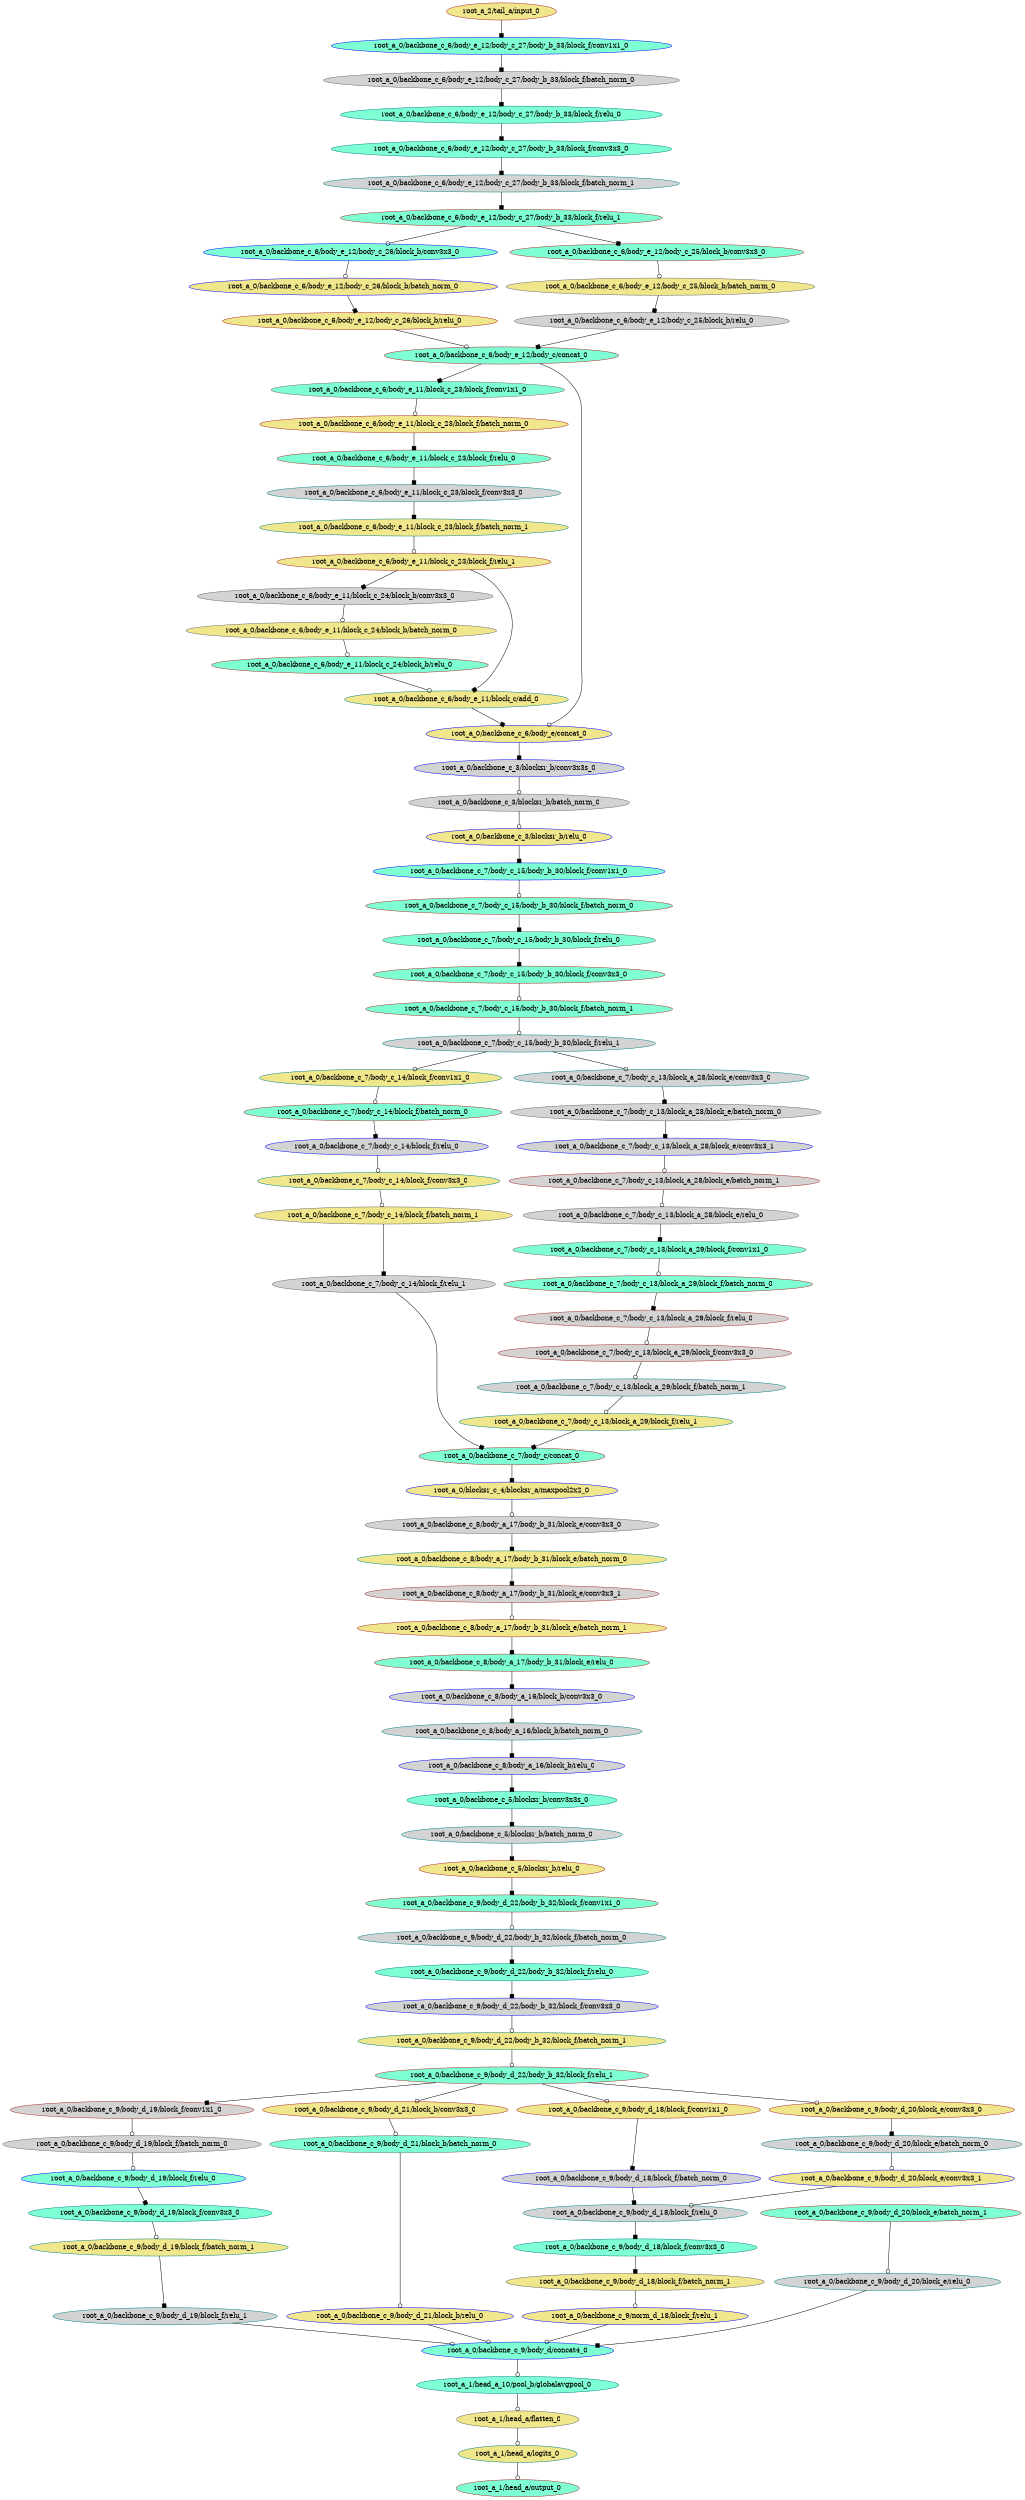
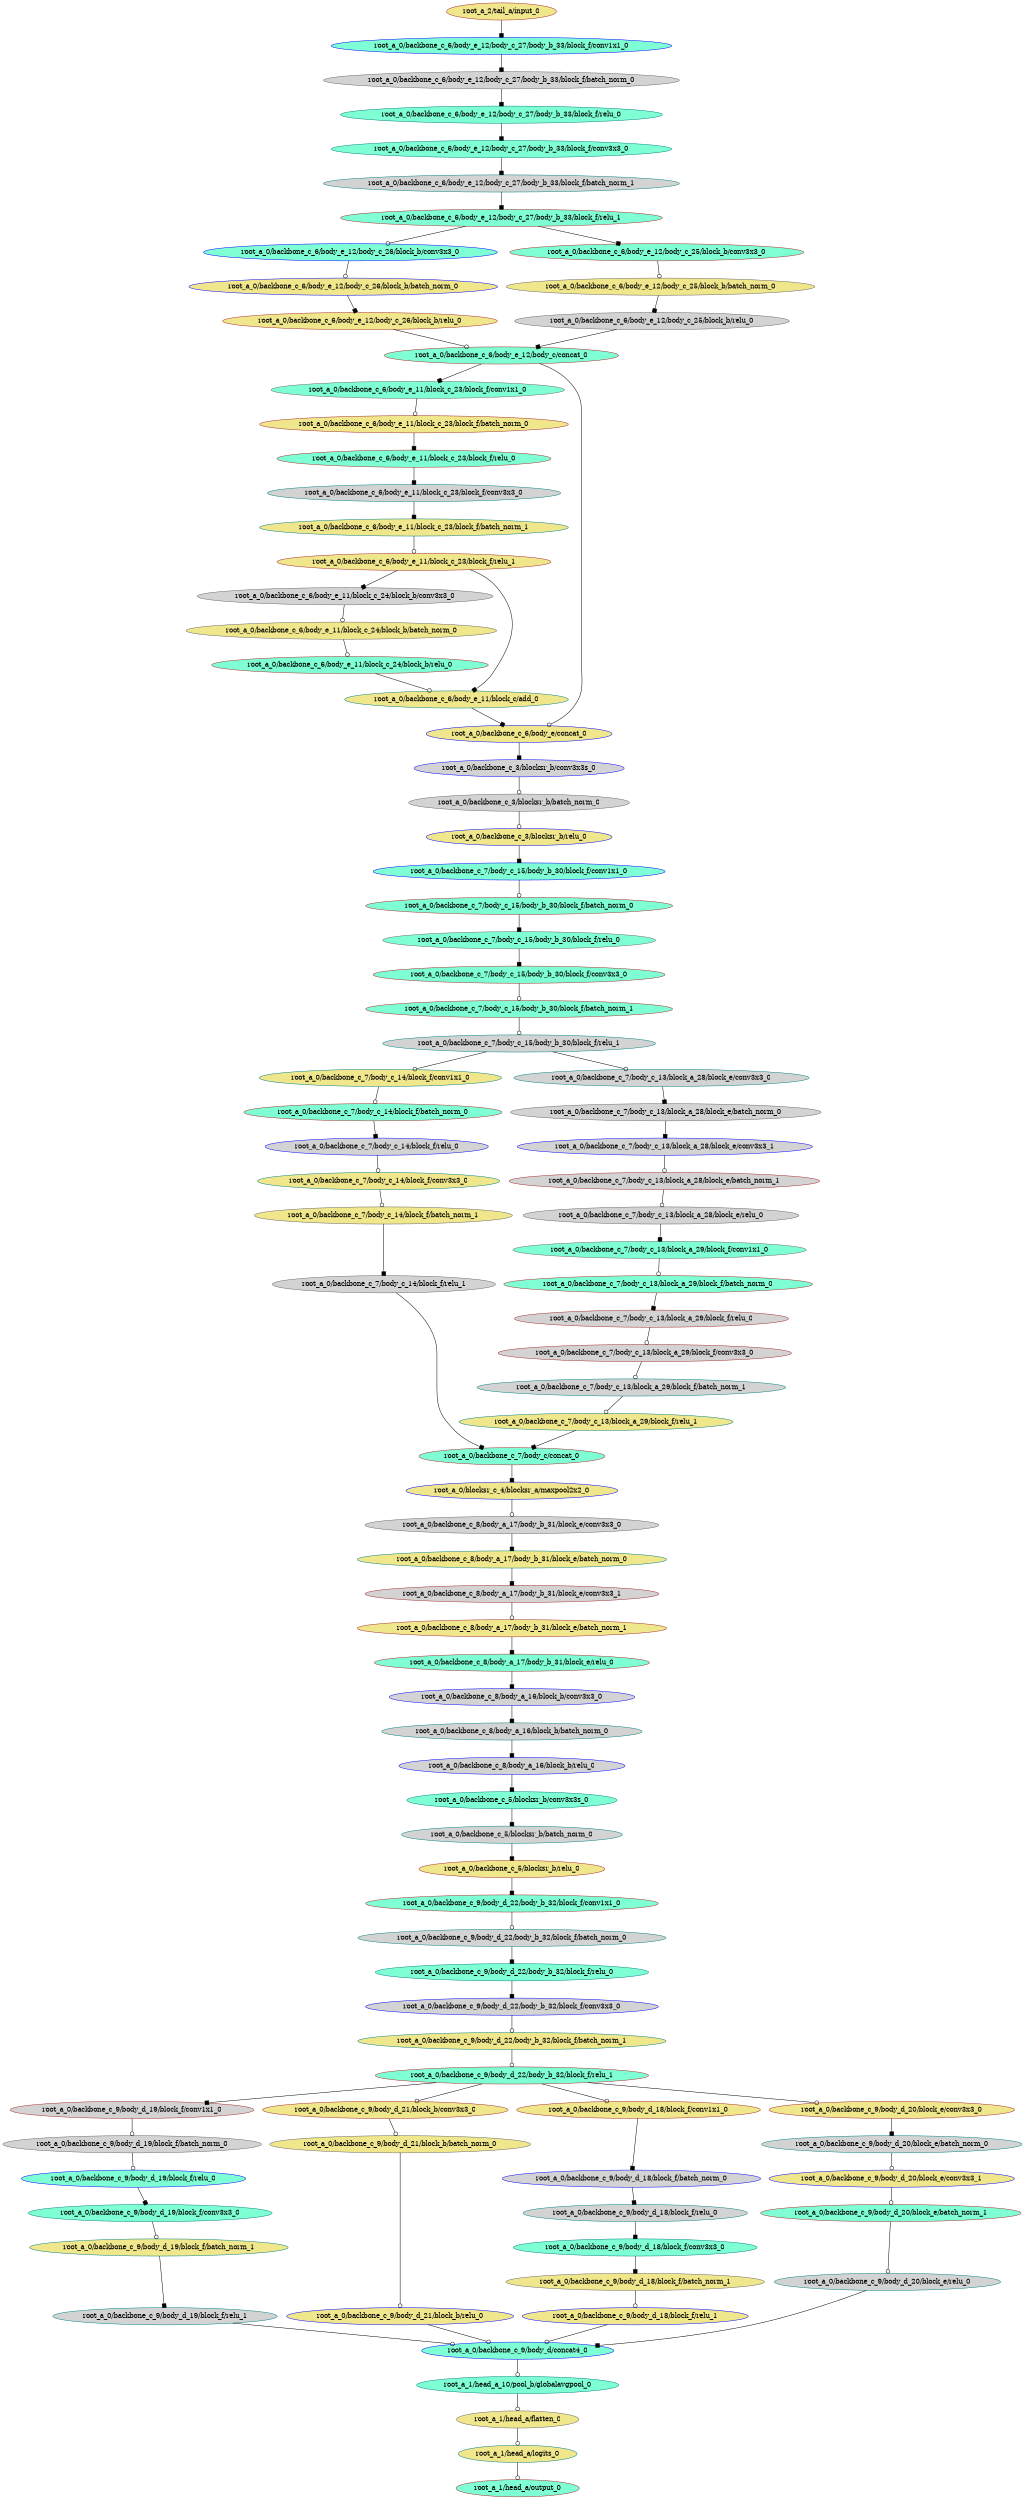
(400, 2144) -> (400, 2144)
(765, 2196) -> (891, 2194)
(635, 2316) -> (635, 2316)
